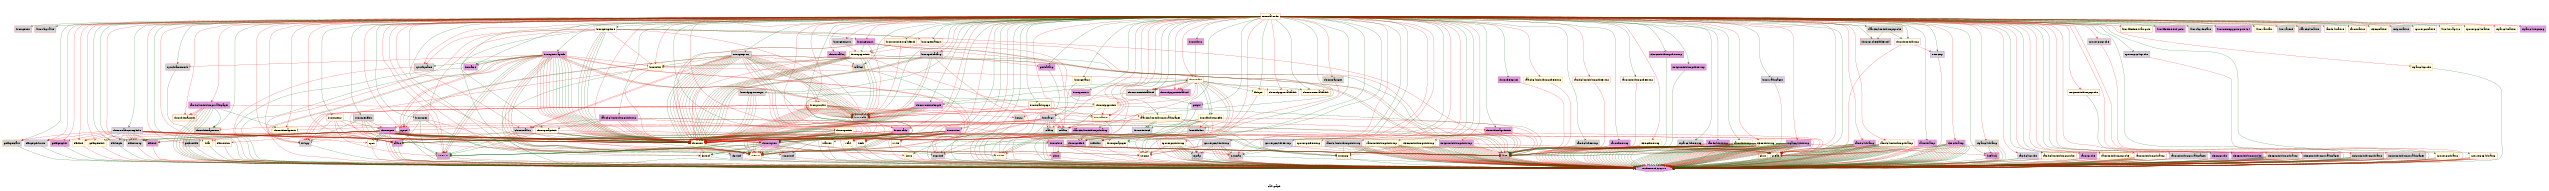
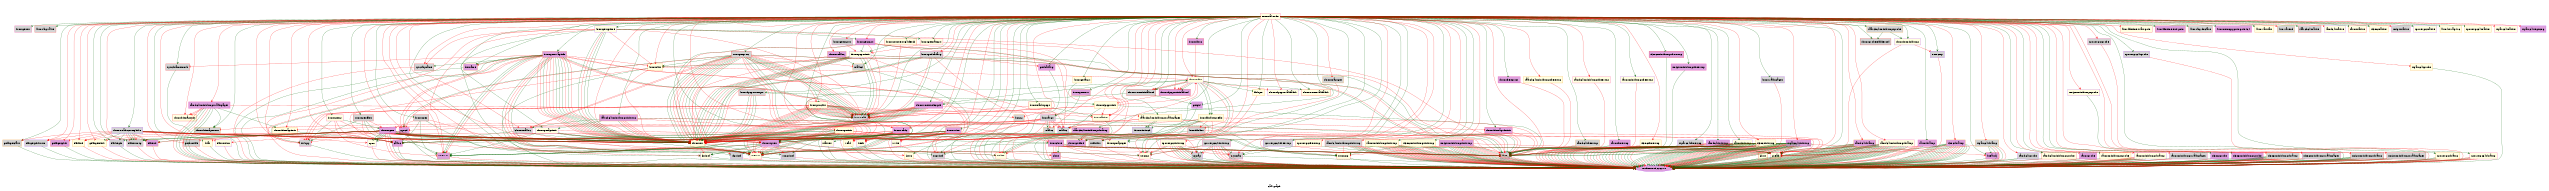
(1689, 18) -> (1689, 18)
none -> (1489, 28)
(482, 143) -> none
